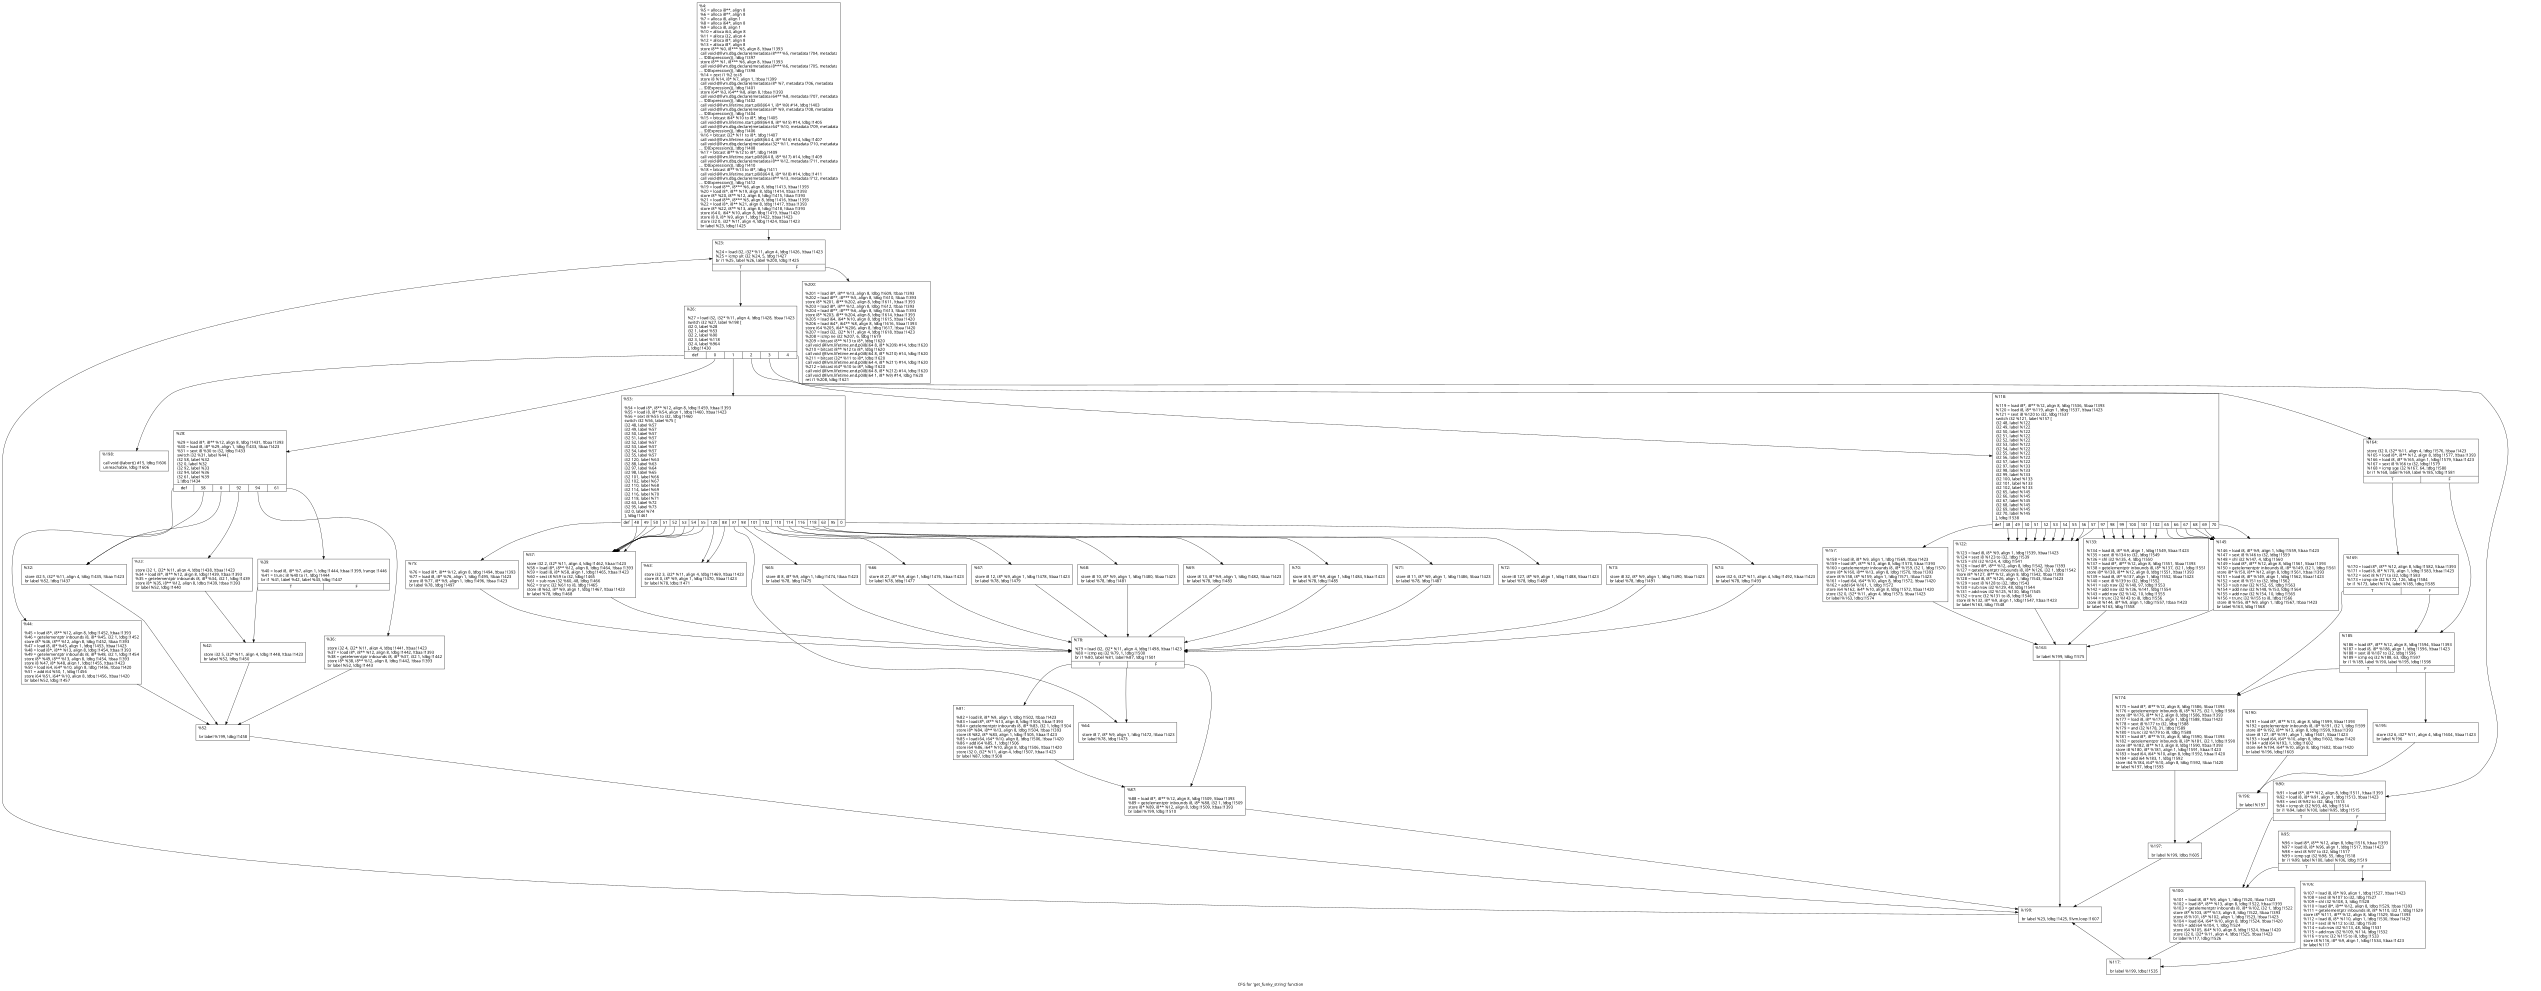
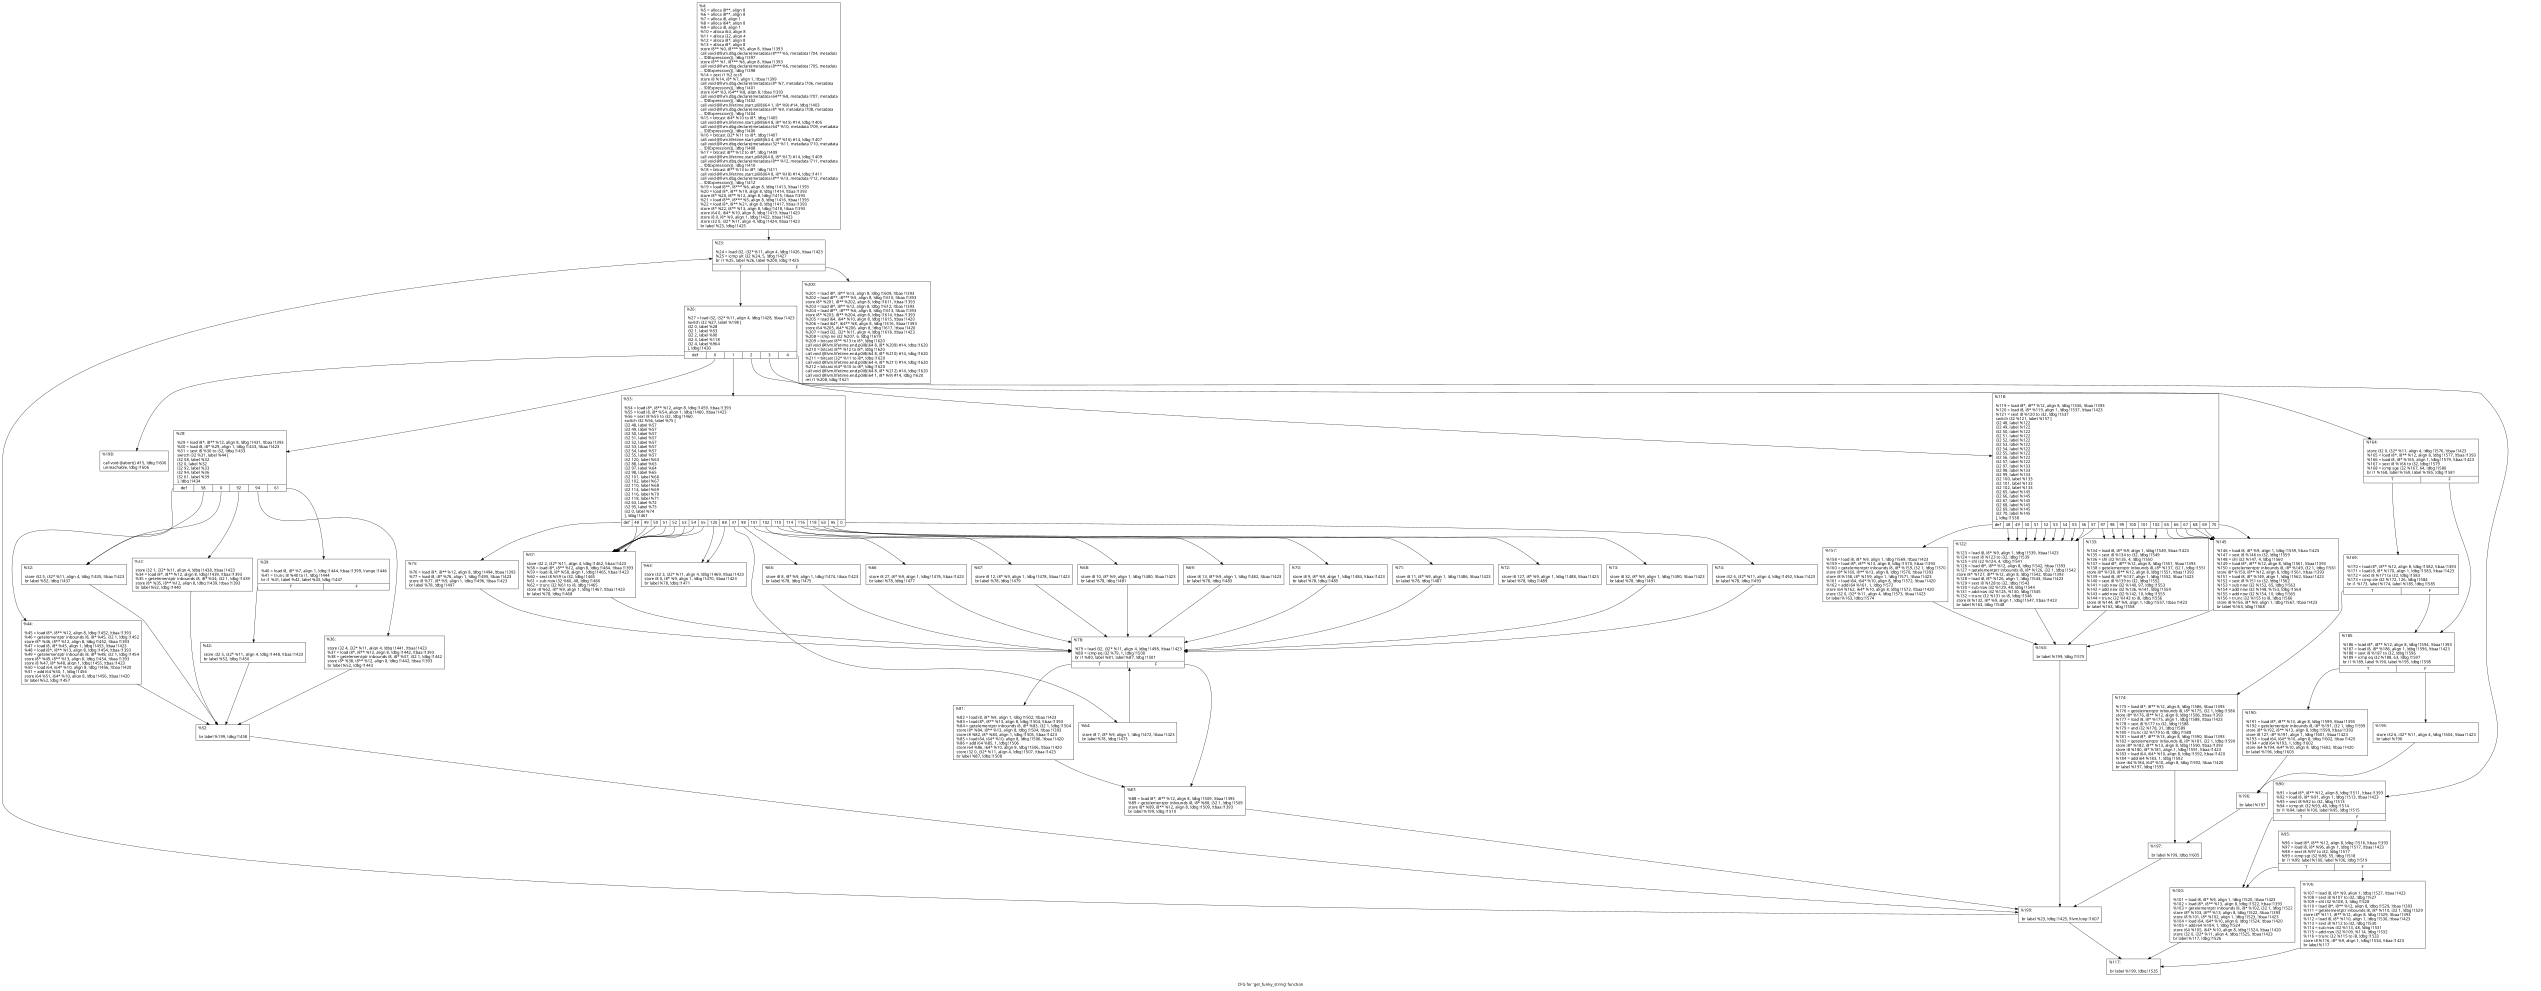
none -> (1242, 538)
(224, 616) -> (193, 659)
(2288, 675) -> (2318, 682)
(1126, 694) -> (1130, 697)
(2100, 941) -> (2094, 940)
